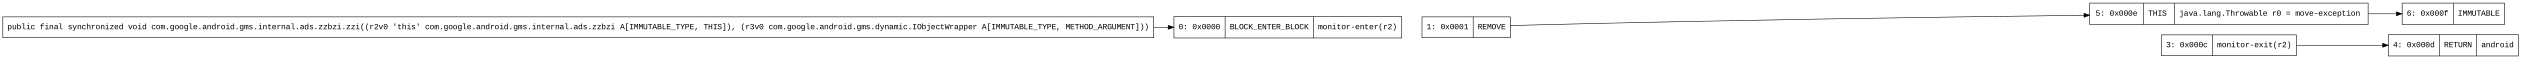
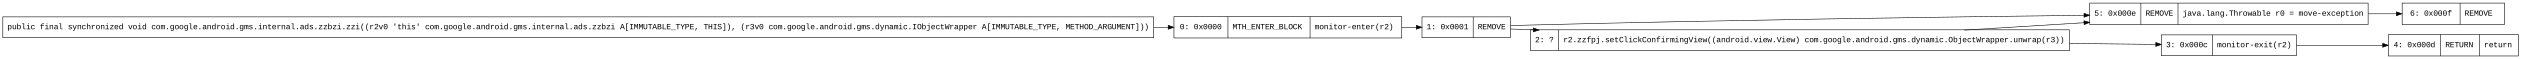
(2158, 14) -> (2159, 14)
(2479, 14) -> (2479, 14)
(1269, 27) -> (1267, 27)
none -> (1409, 27)
none -> (1800, 40)
(2498, 45) -> (2498, 45)
